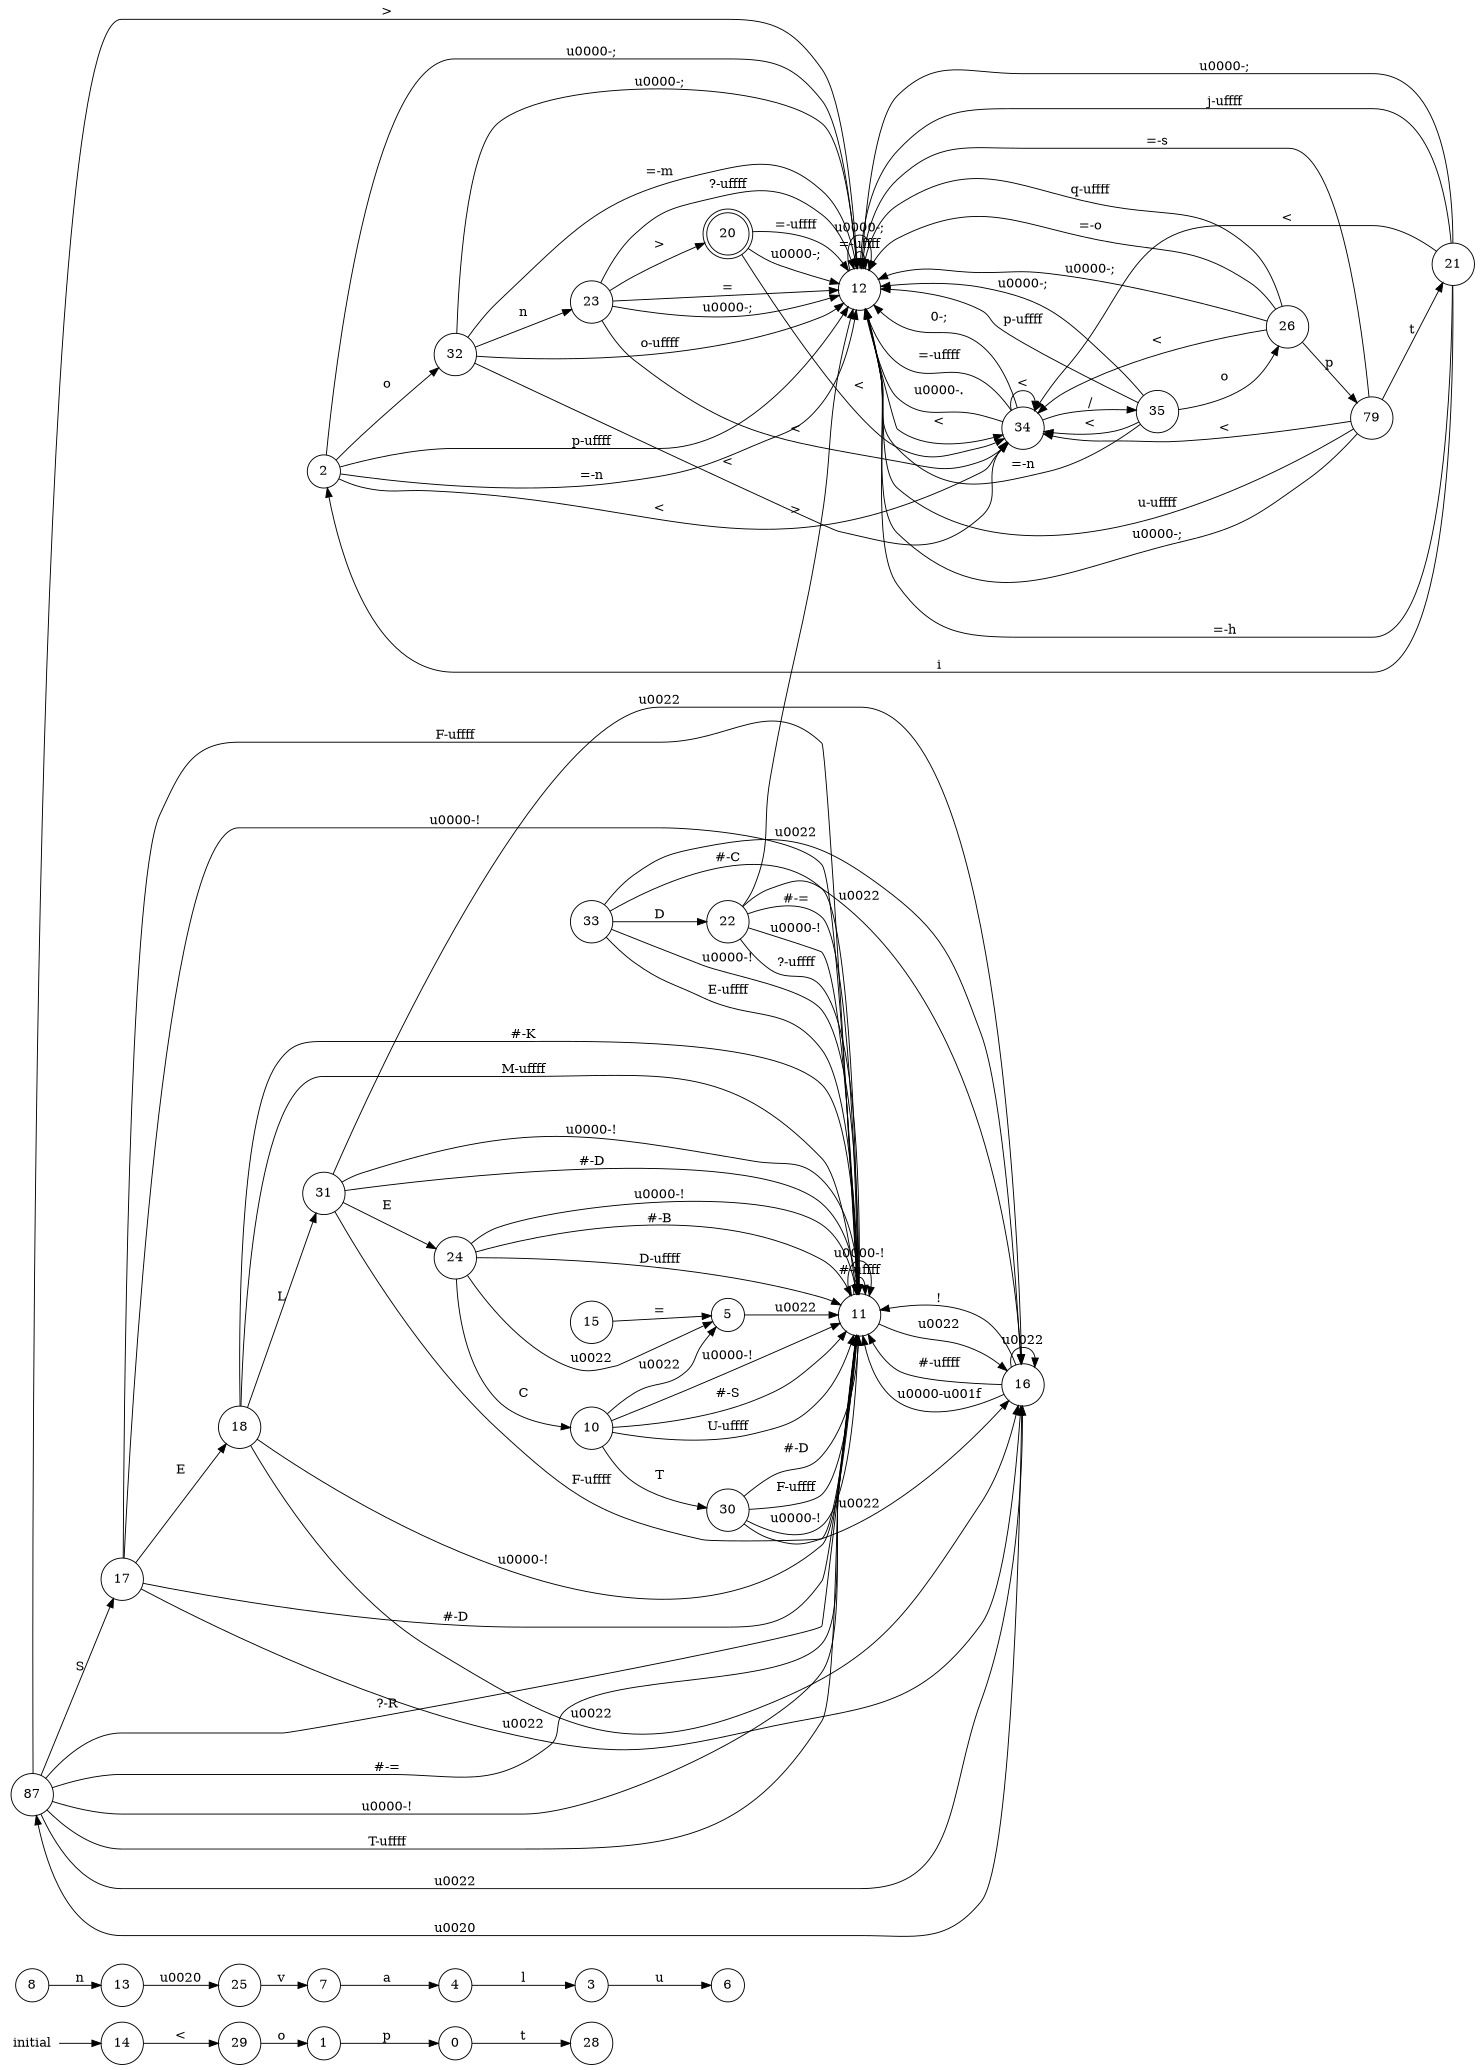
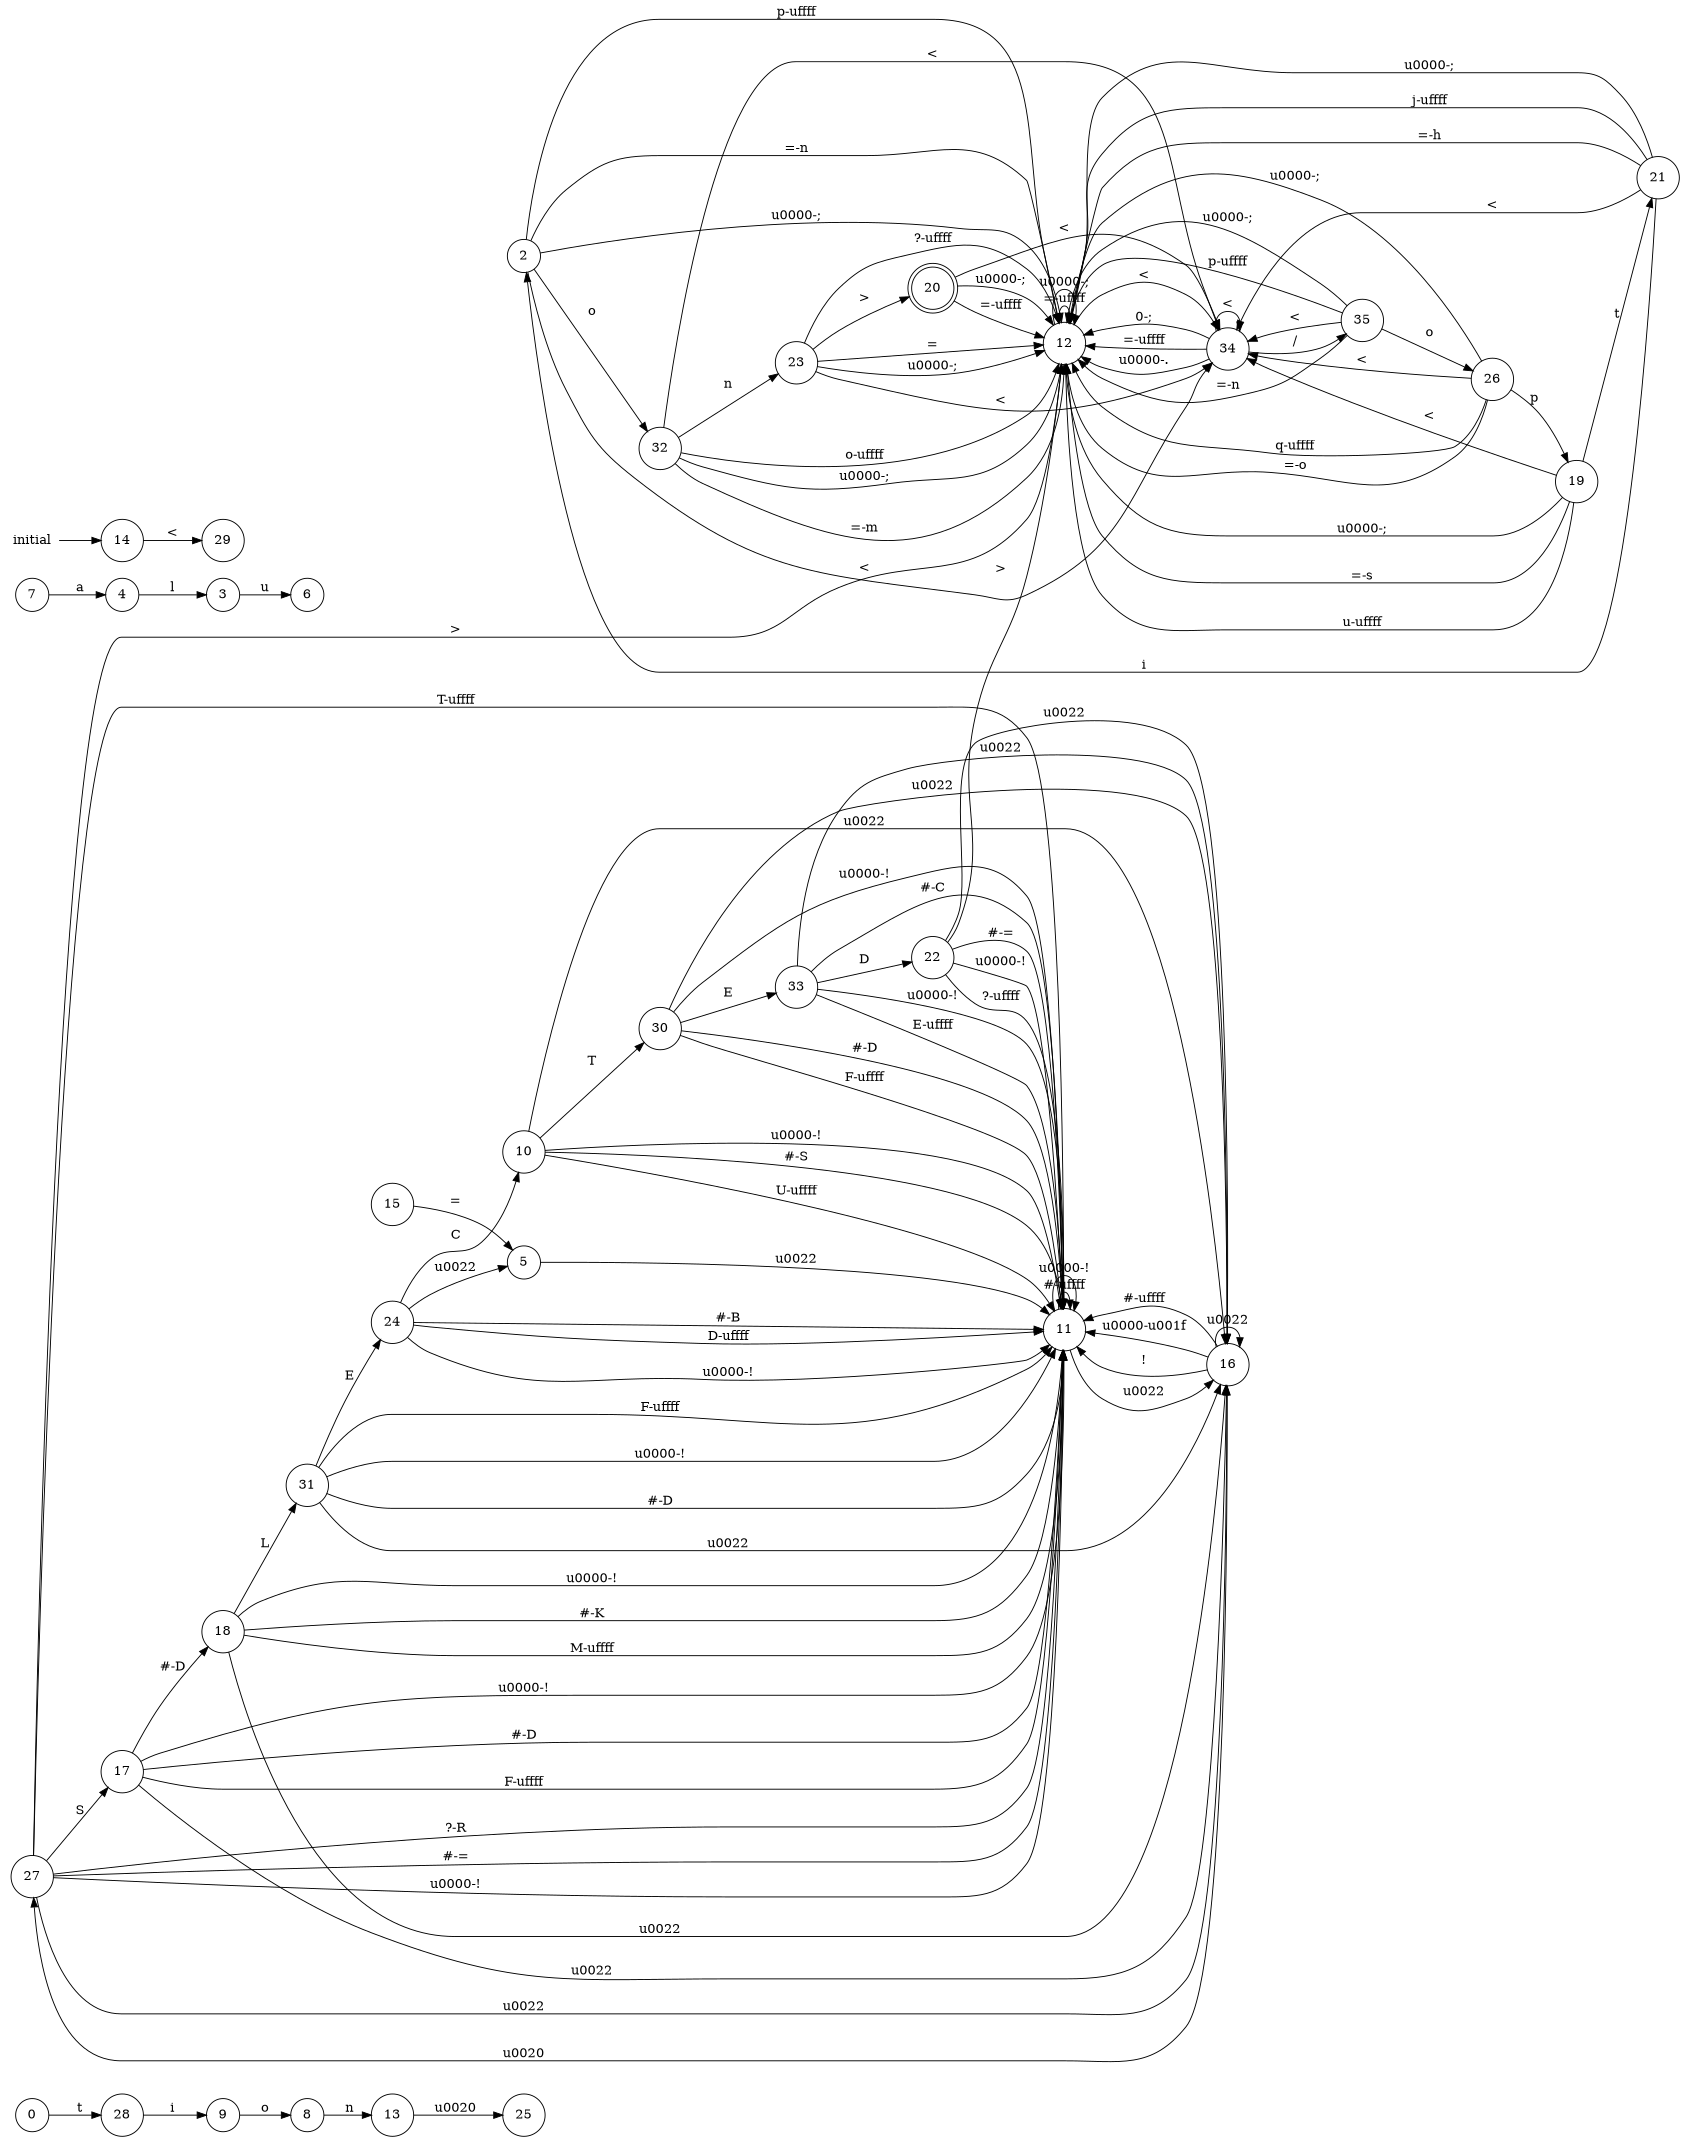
(1372, 418) -> (1577, 482)
none -> (724, 1009)
(666, 1382) -> (934, 829)
(181, 1470) -> (173, 1667)
(32, 1795) -> (32, 1877)
(279, 1985) -> none
(324, 2043) -> none
none -> (223, 2115)
